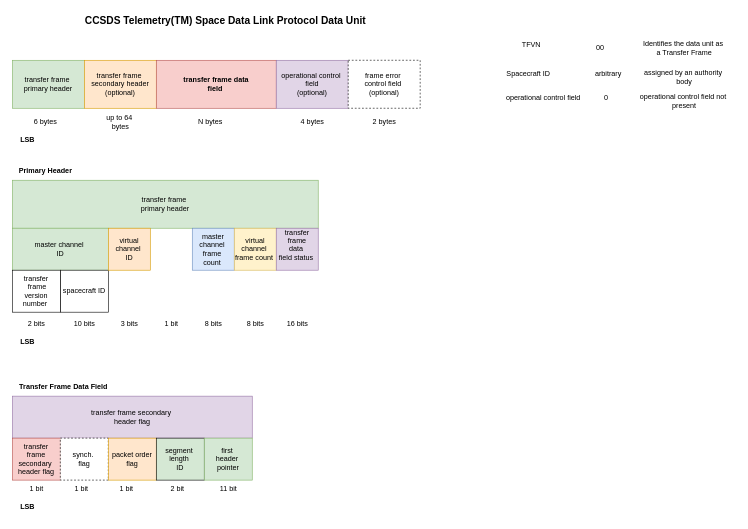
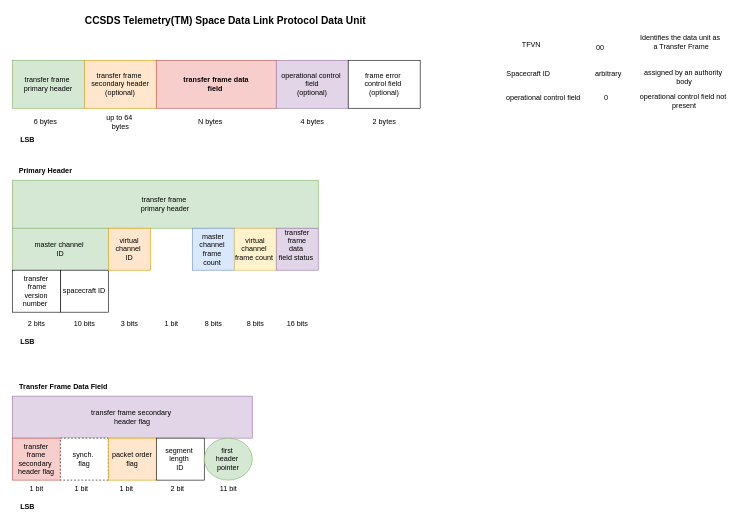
(684, 48) -> (681, 42)
(384, 84) -> (384, 84)
(180, 459) -> (180, 459)
(228, 459) -> (228, 459)
